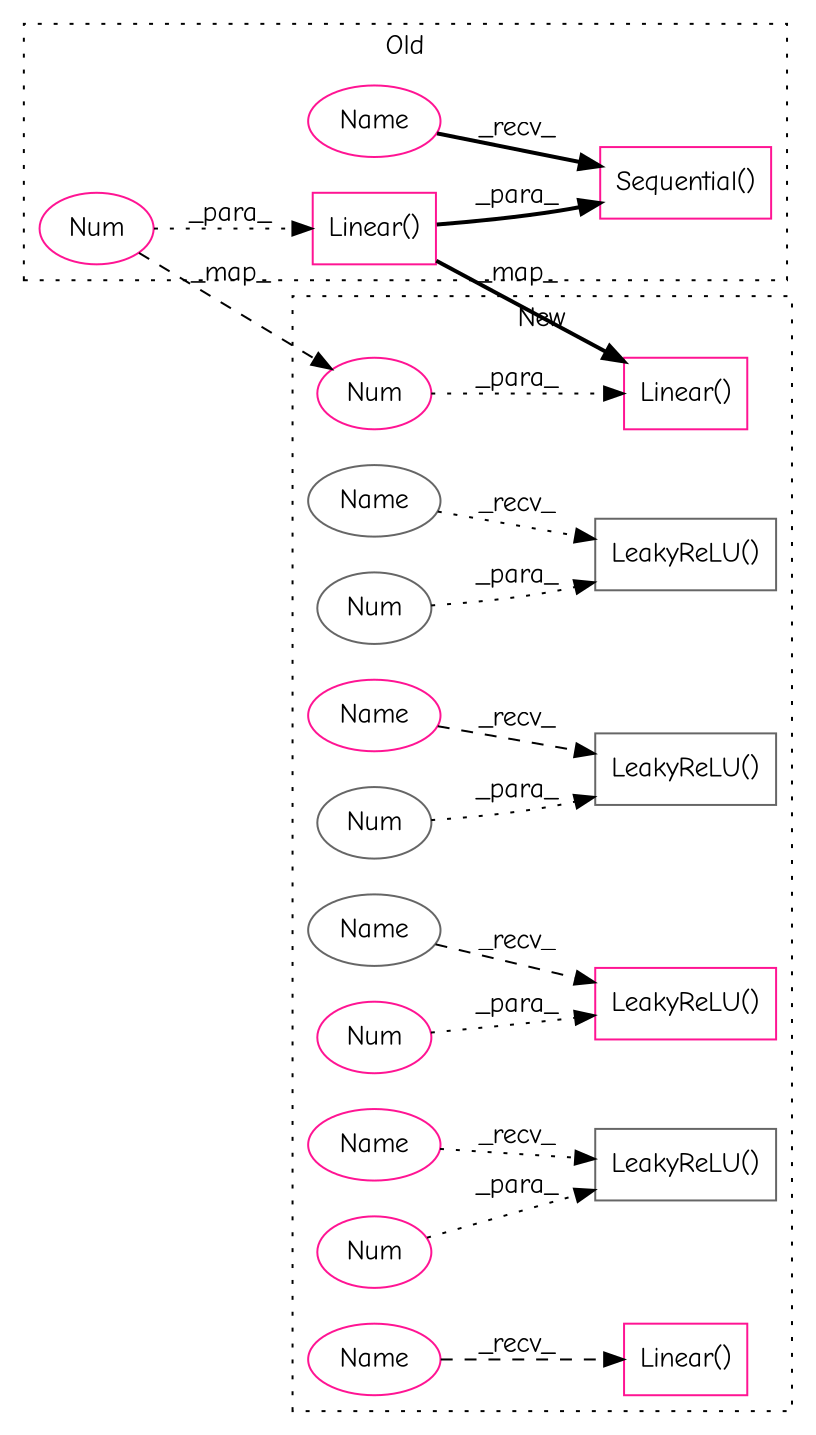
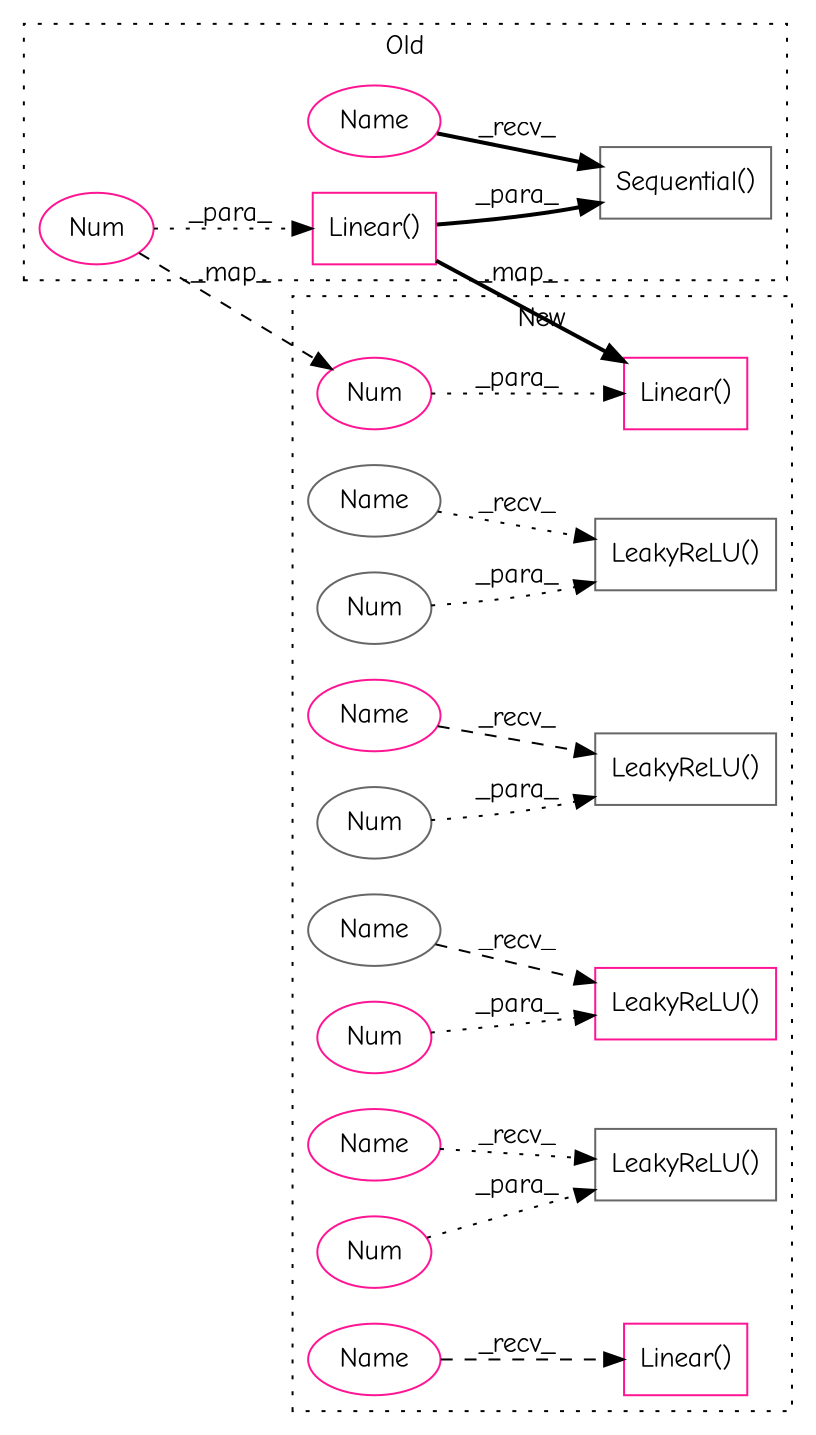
(686, 183) -> (686, 183)
